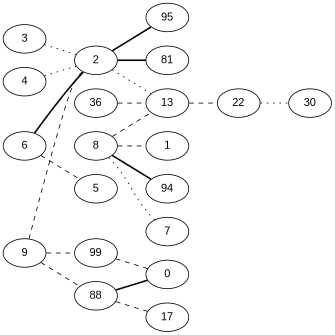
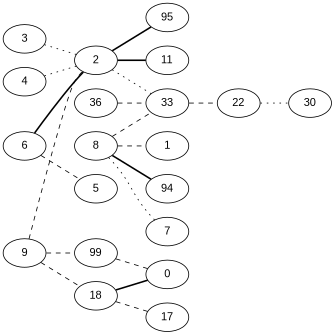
(167, 60) -> (167, 60)
(167, 103) -> (167, 103)
(96, 296) -> (96, 296)
